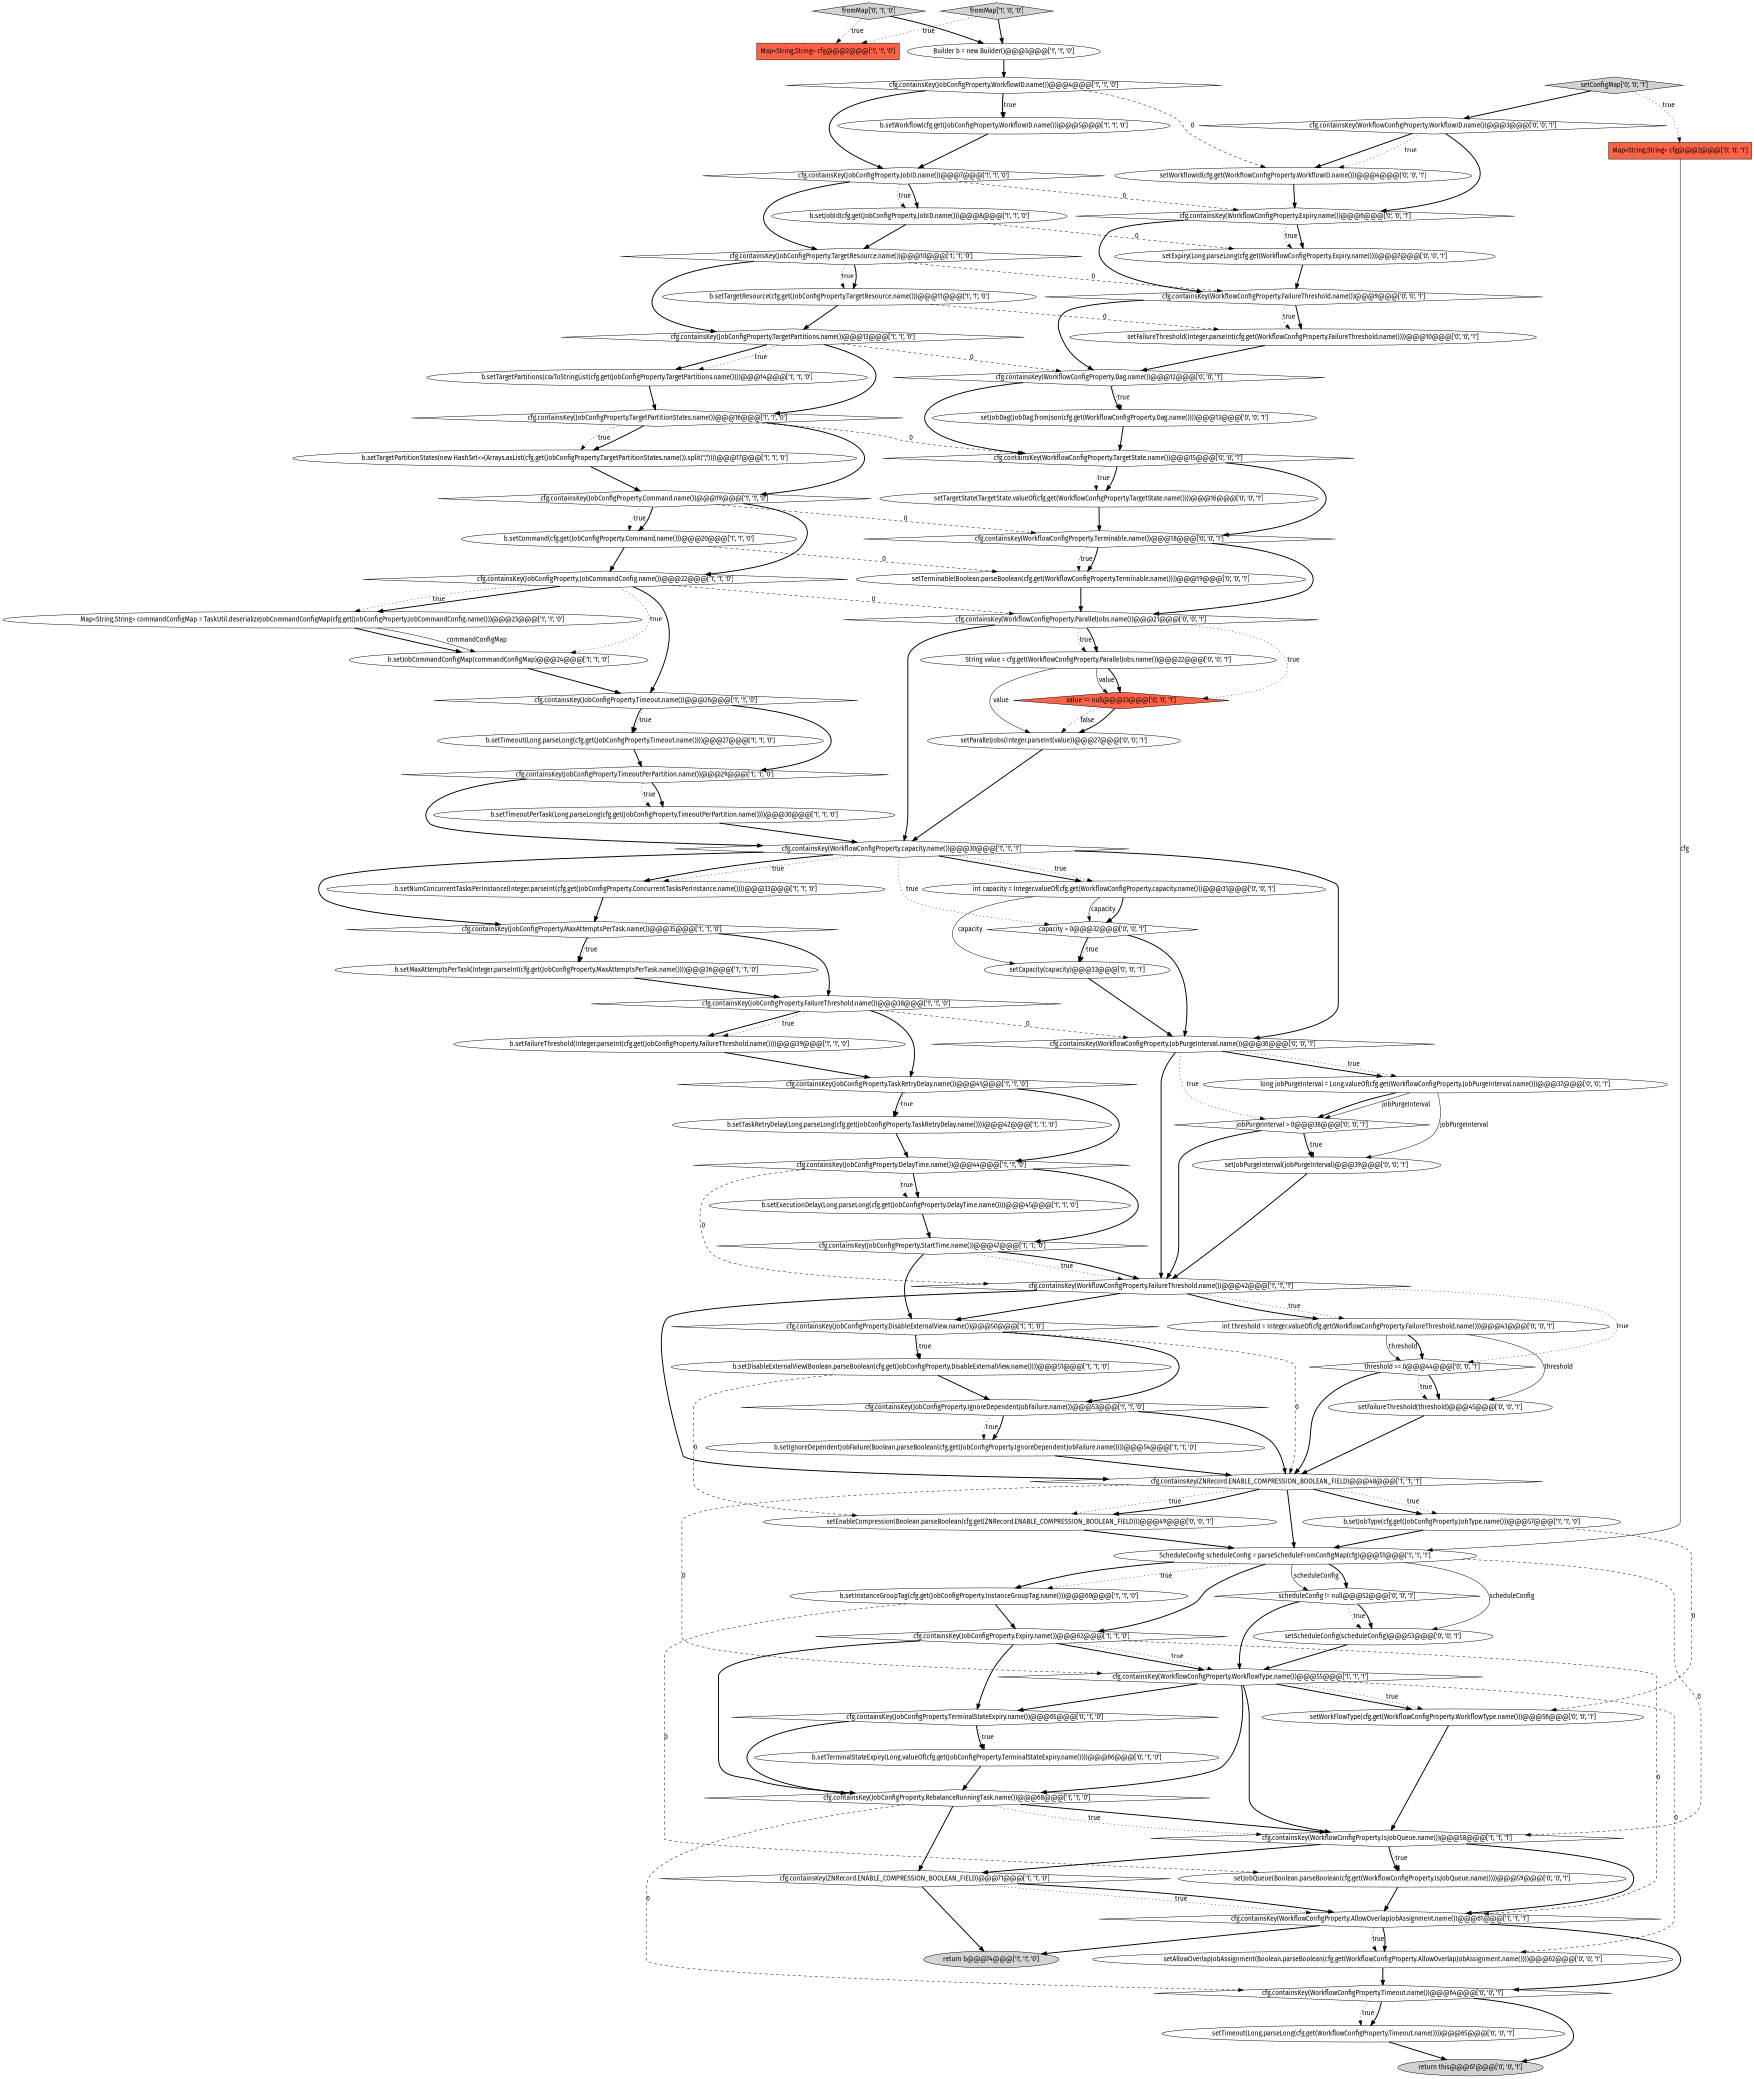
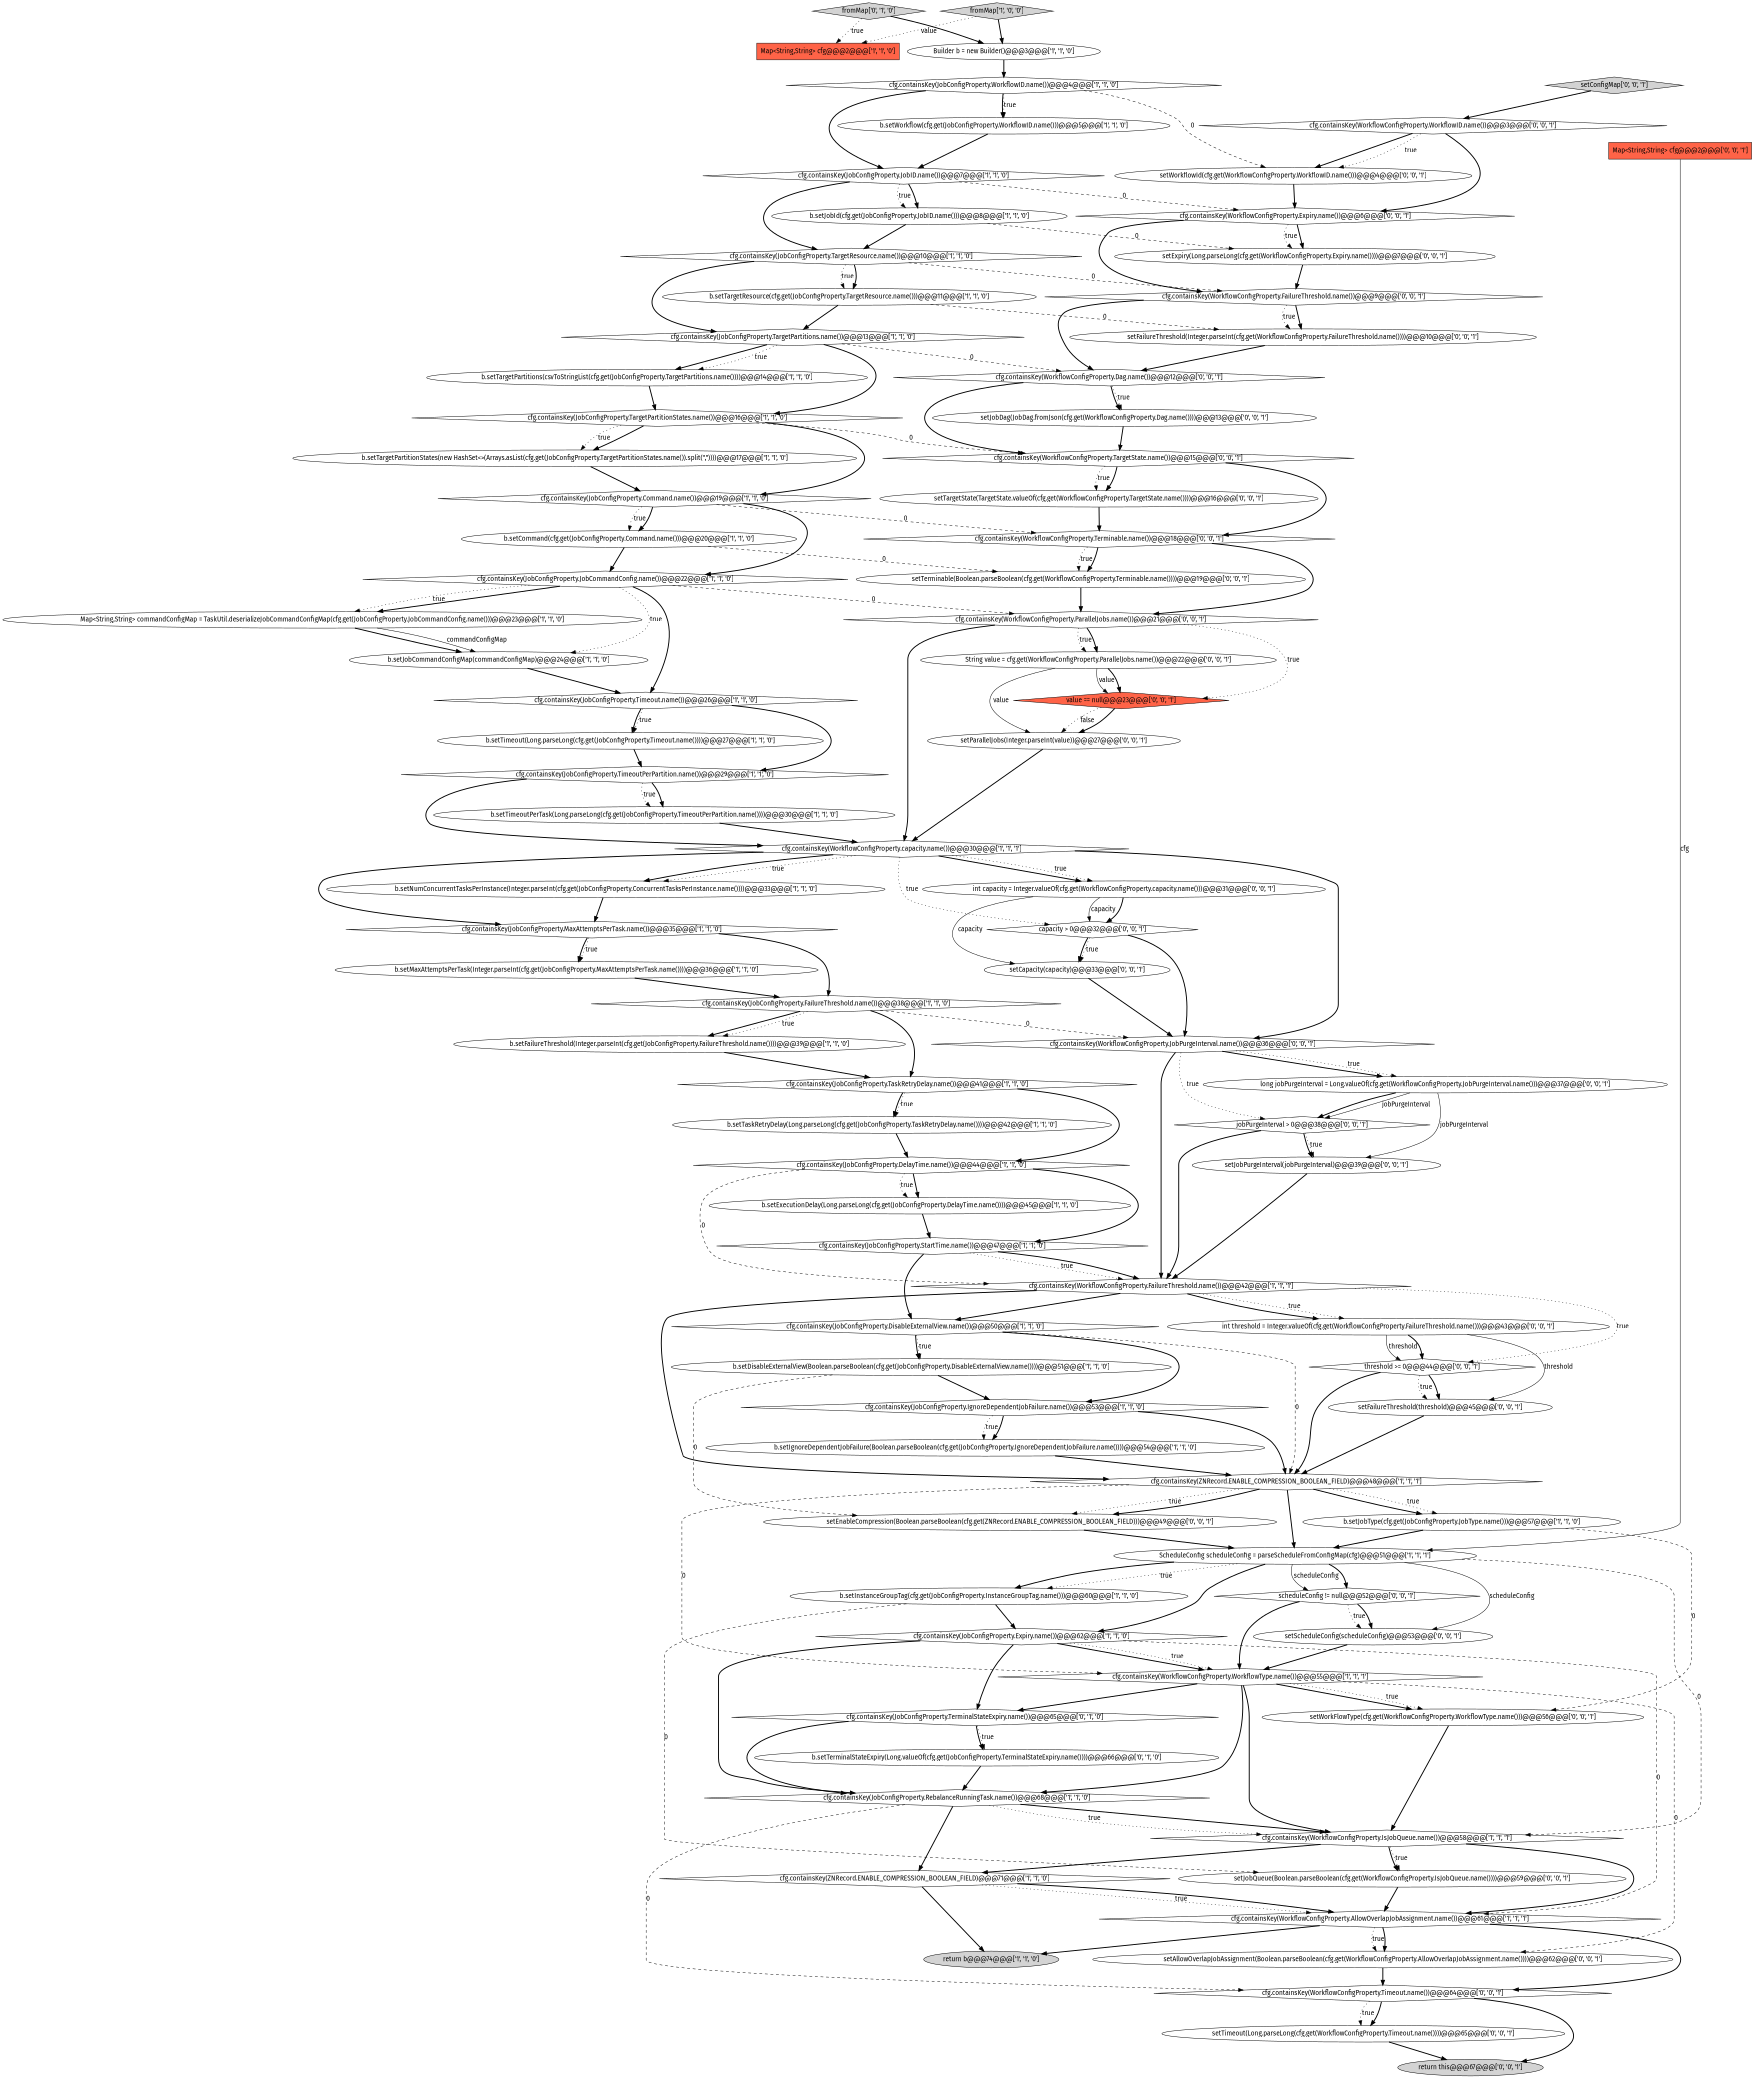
(929, 31) -> (929, 31)
(1663, 108) -> none
